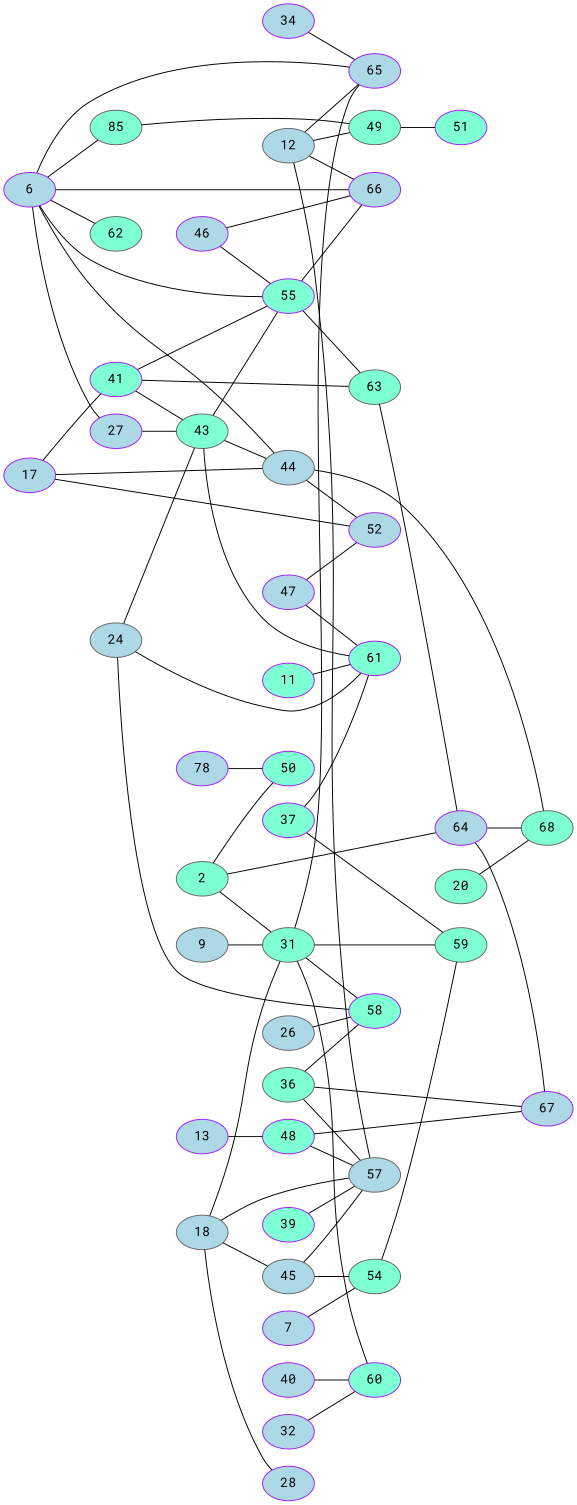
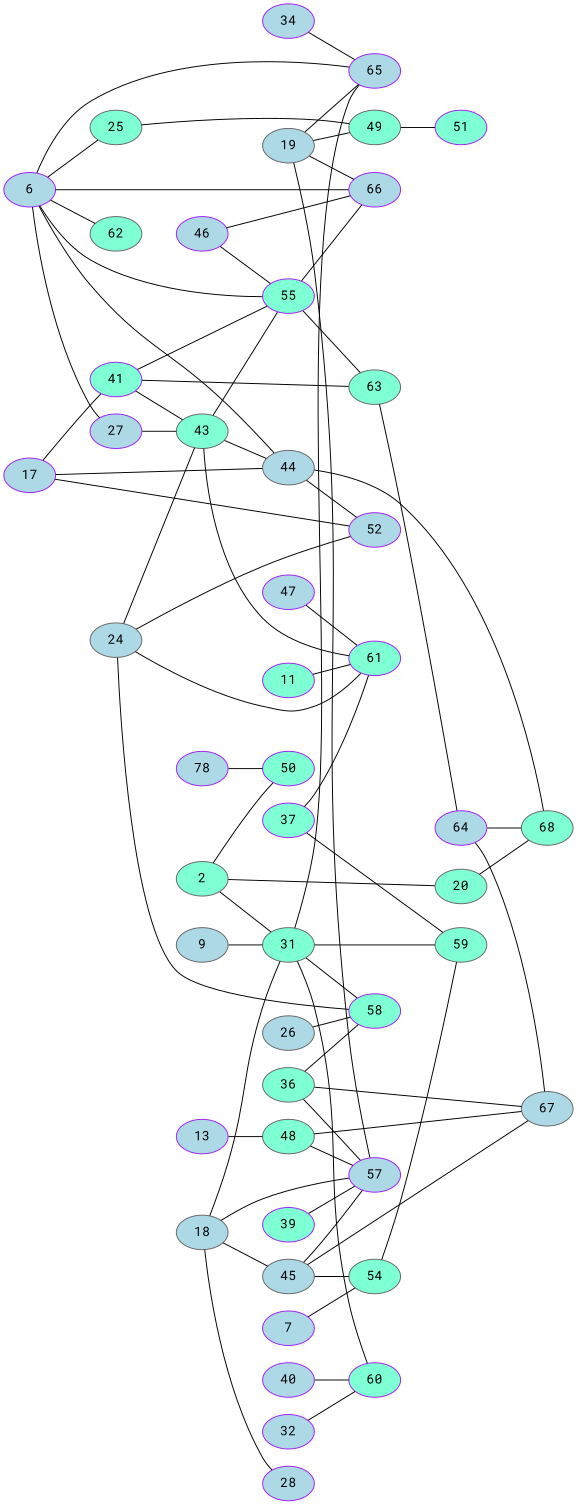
(116, 127) -> (116, 127)
(288, 146) -> (288, 146)
(327, 565) -> (246, 574)
(326, 854) -> (326, 882)
(547, 1109) -> (547, 1109)
(288, 1137) -> (288, 1137)
(375, 1175) -> (375, 1175)
none -> (418, 1193)
